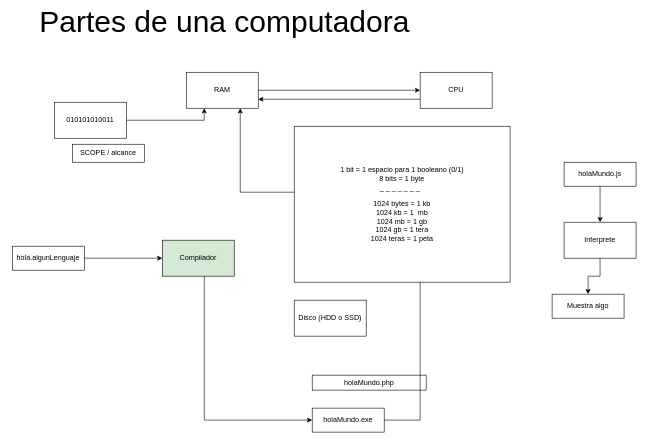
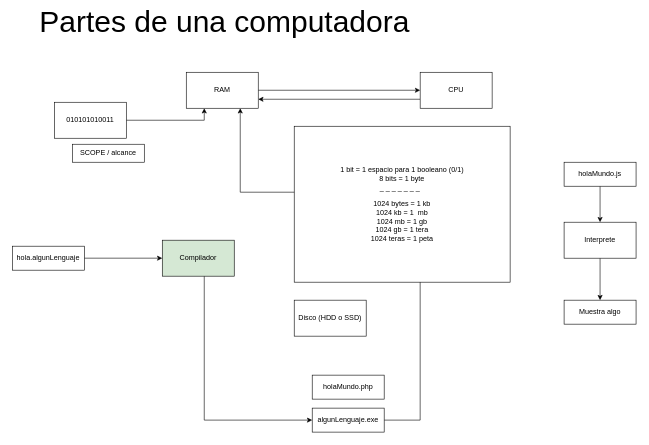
(588, 306) -> (600, 312)
(369, 383) -> (348, 387)
(348, 420) -> (348, 420)
